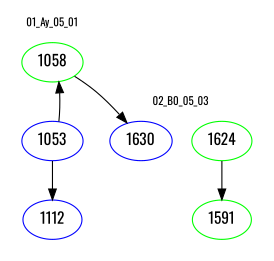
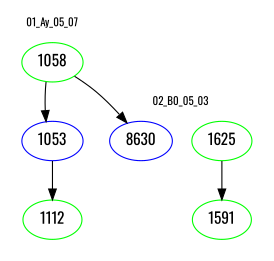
(52, 24) -> (52, 24)
(60, 107) -> (45, 96)
(141, 141) -> (141, 141)
(222, 141) -> (222, 141)
(52, 220) -> (52, 220)
